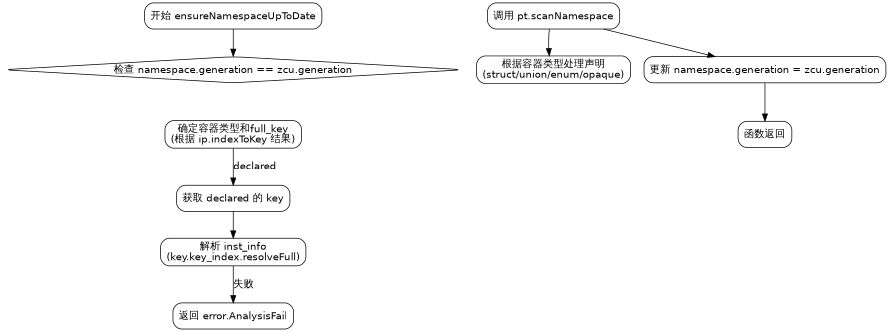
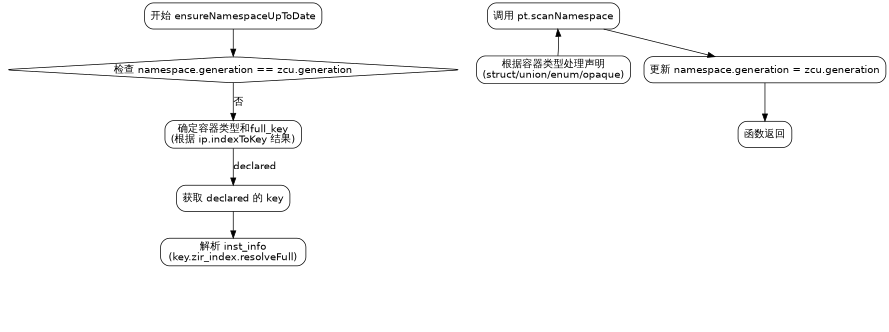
(549, 39) -> (558, 46)
none -> (233, 98)
(233, 252) -> (233, 252)
(233, 316) -> none
